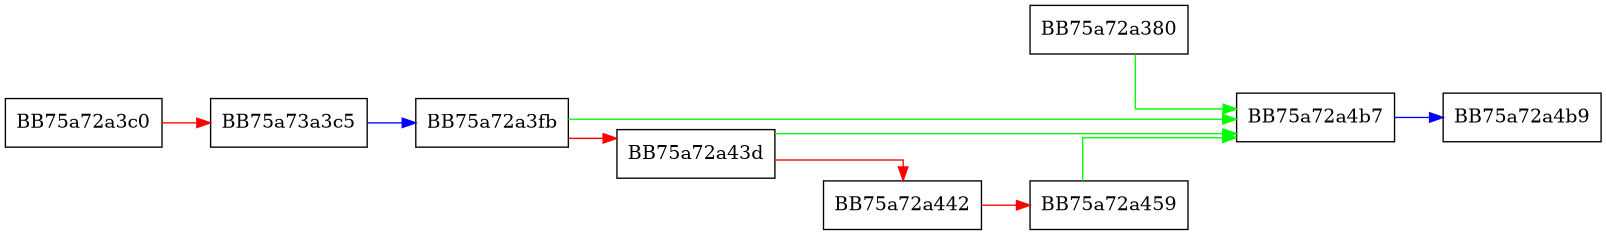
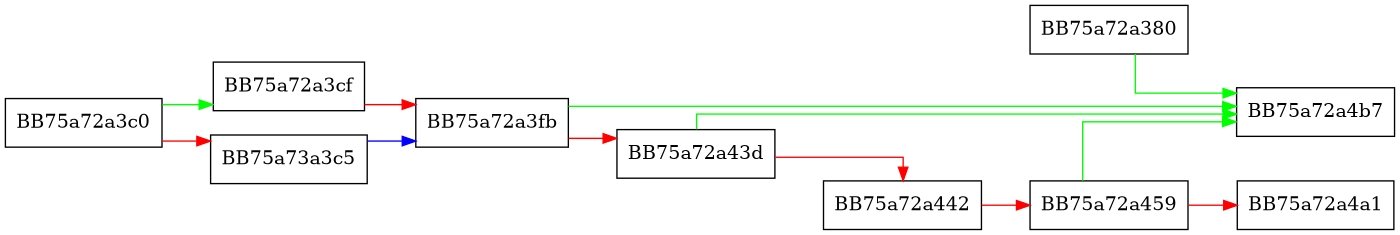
none -> (289, 86)
(1522, 117) -> none
none -> (1316, 205)
